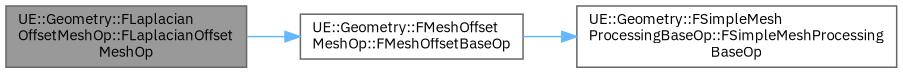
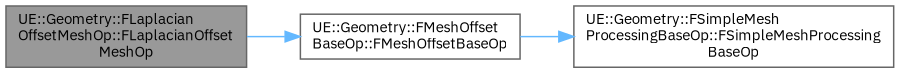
(412, 37) -> (410, 37)
